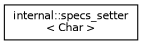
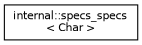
(71, 22) -> (71, 22)
